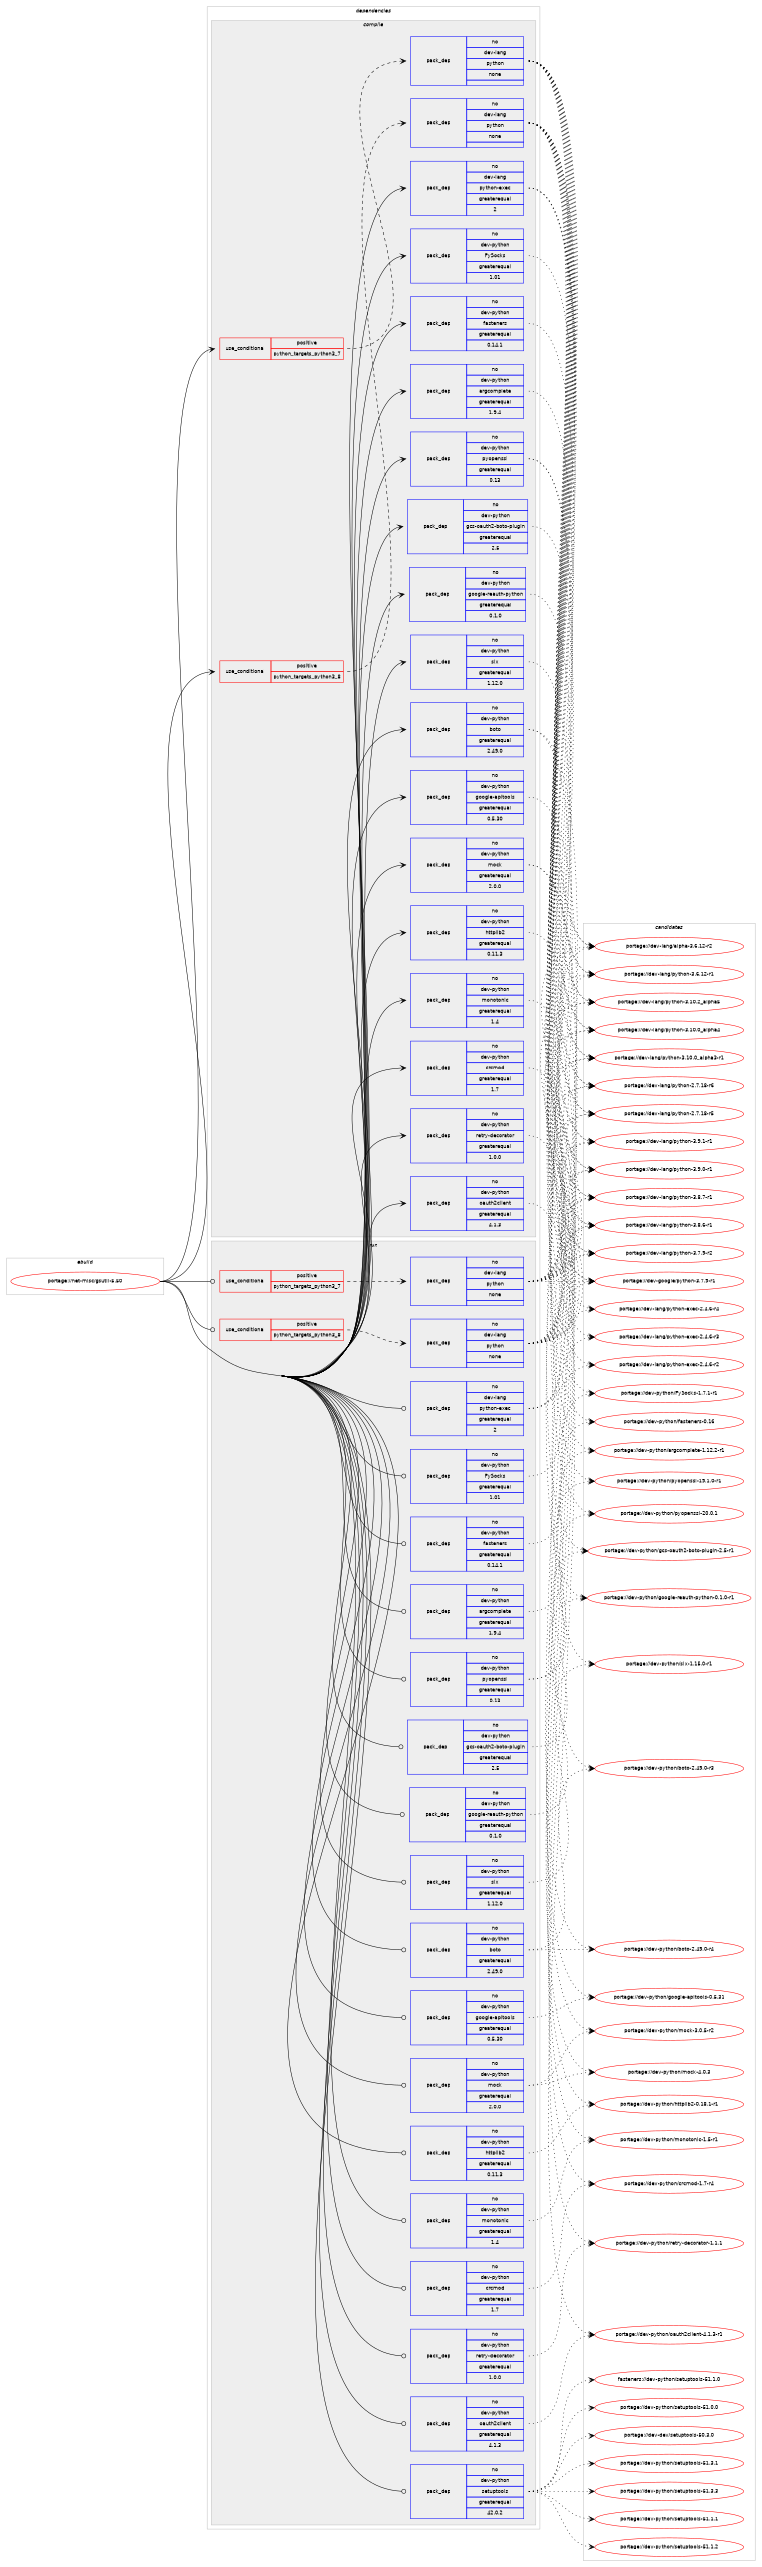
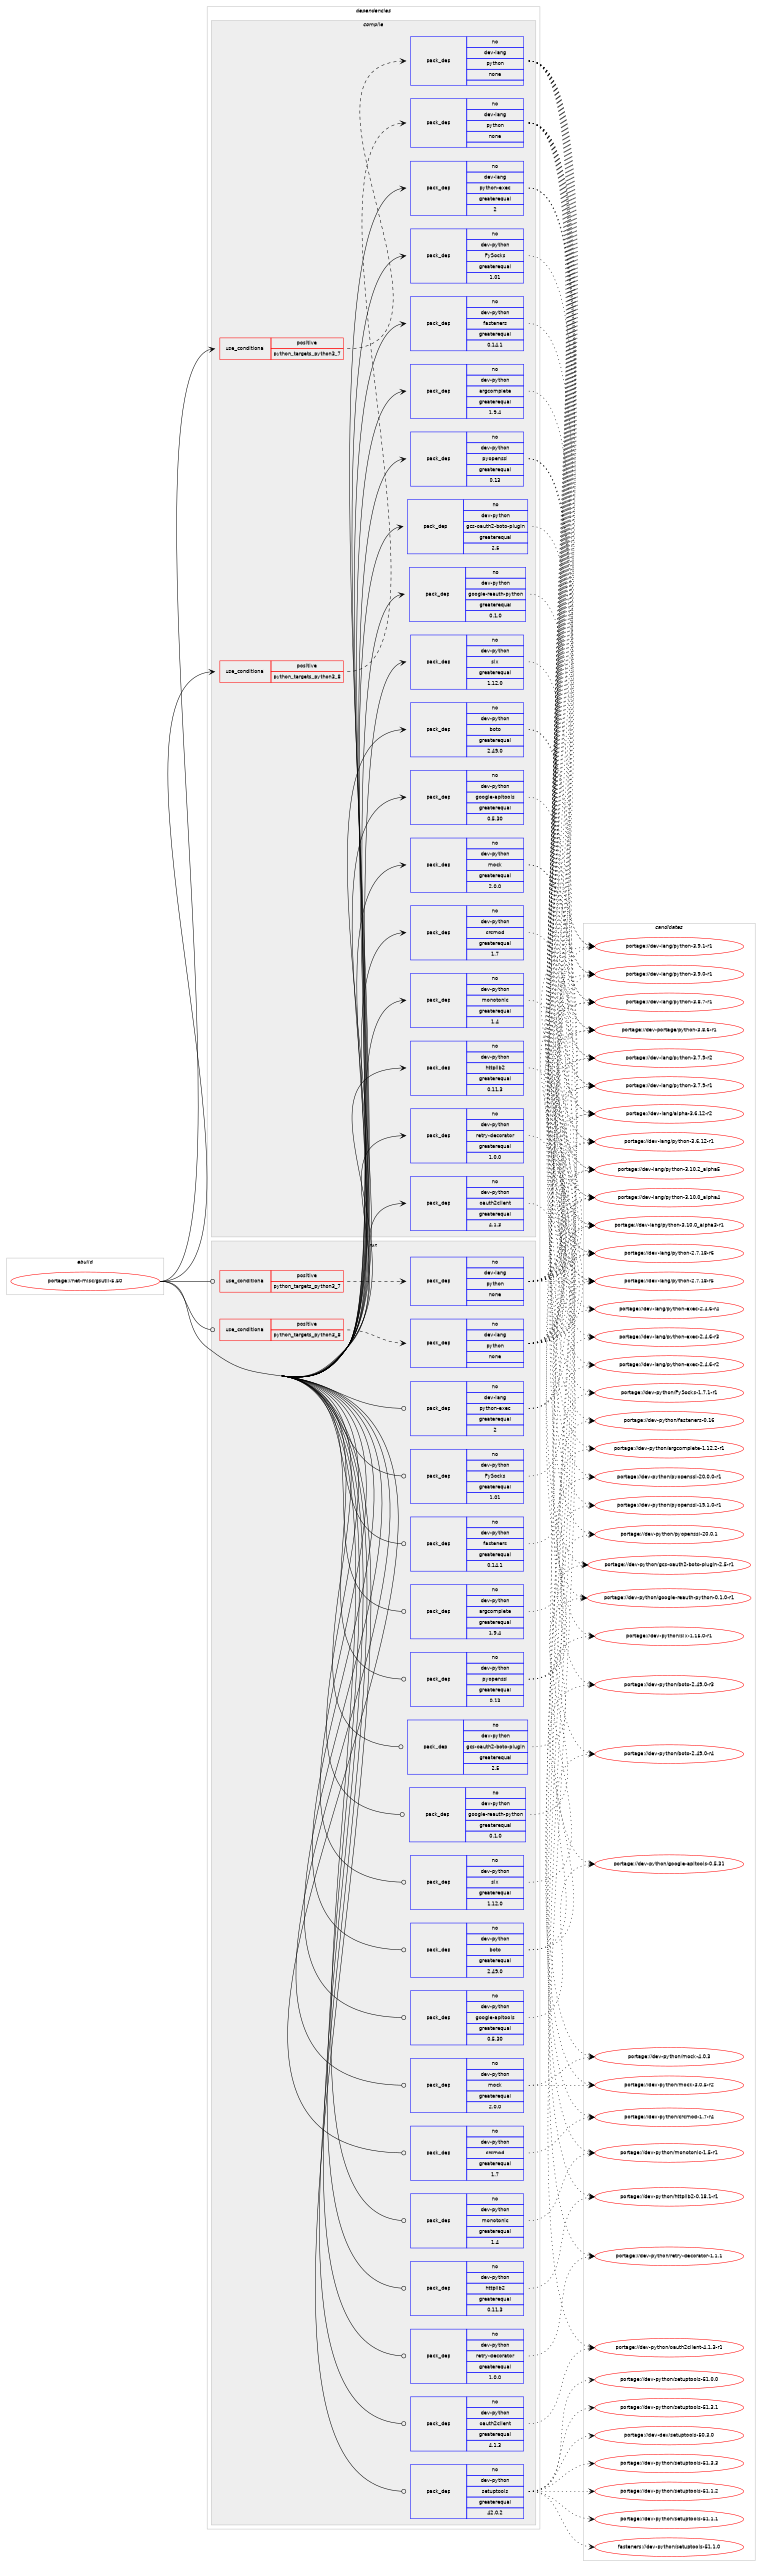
(669, 1226) -> (669, 1030)
(669, 1281) -> (669, 1086)
none -> (669, 1477)
